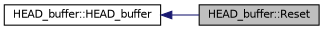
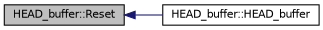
(185, 15) -> (149, 15)
